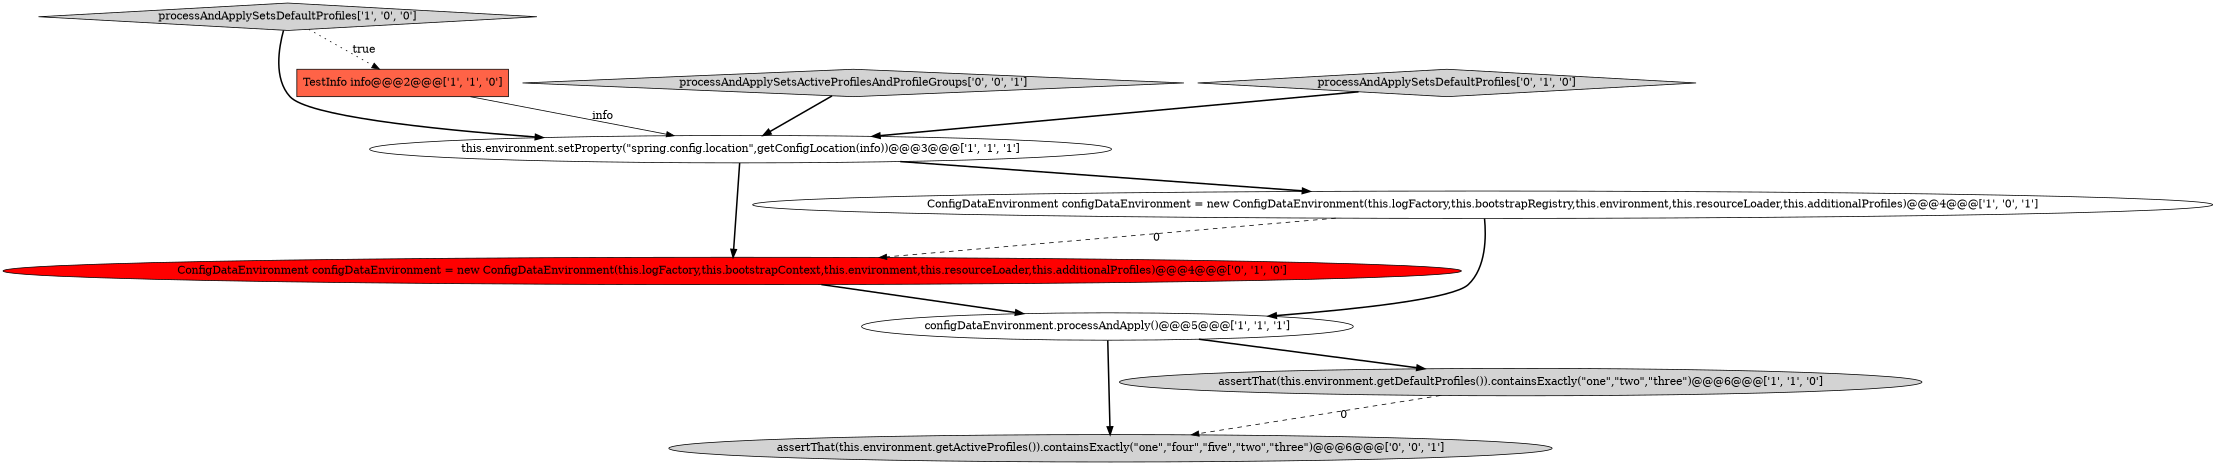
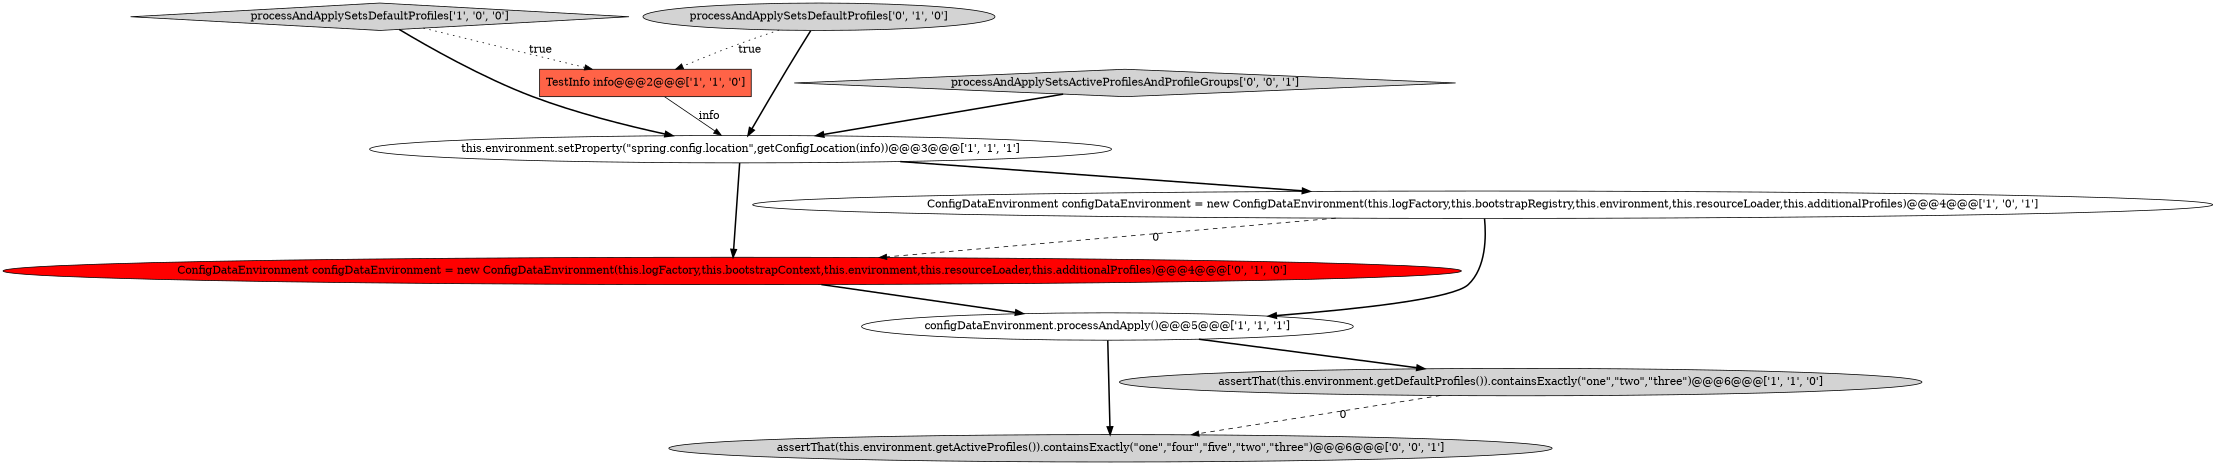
none -> (730, 47)
(1447, 83) -> (819, 17)
